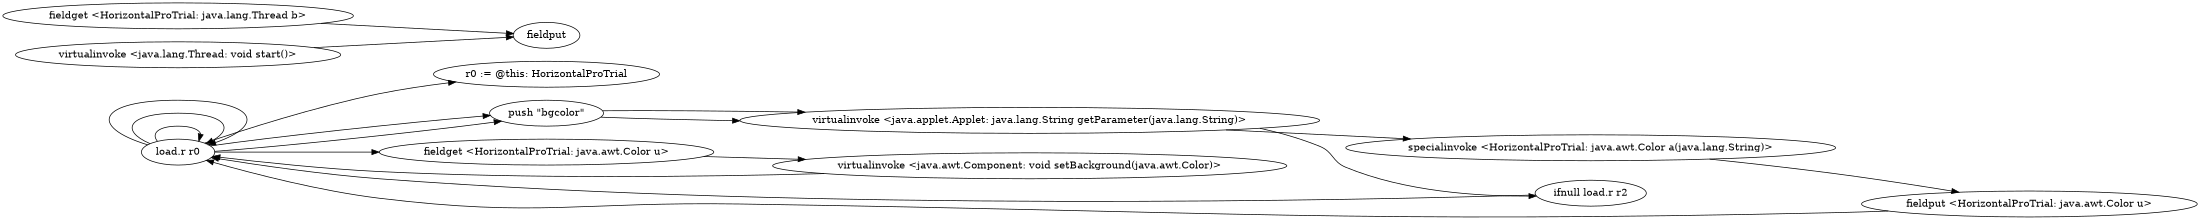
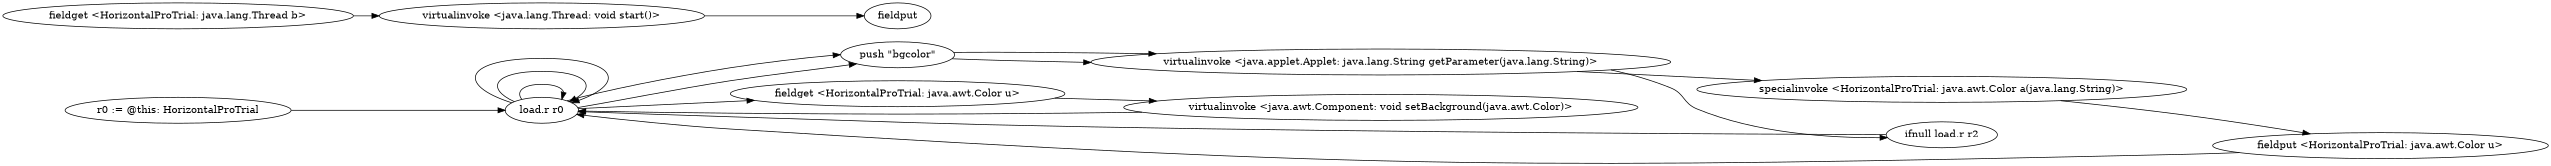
(414, 28) -> (363, 16)
(325, 107) -> (395, 110)
